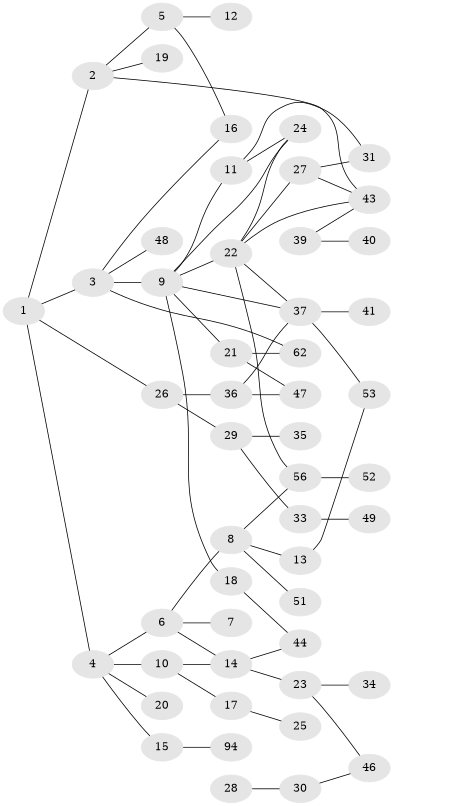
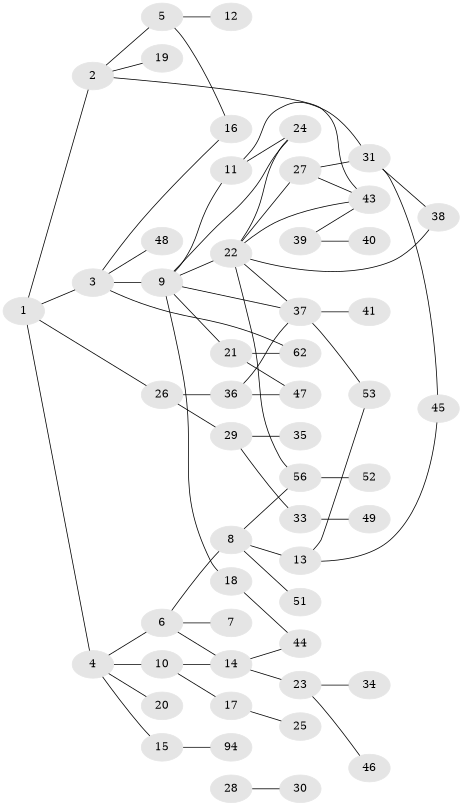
none -> (439, 217)
none -> (439, 409)
(335, 778) -> none
